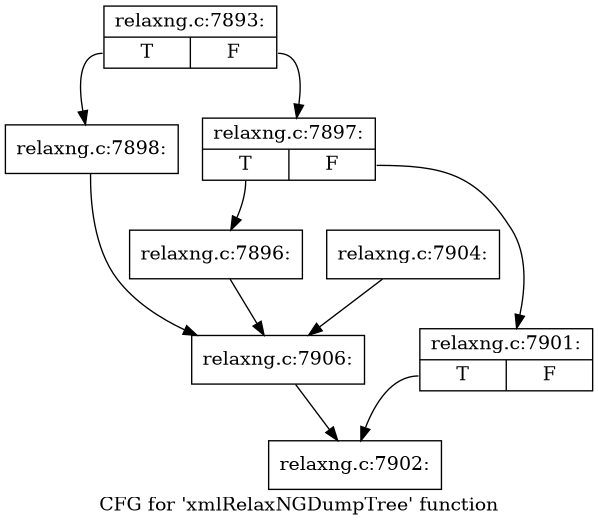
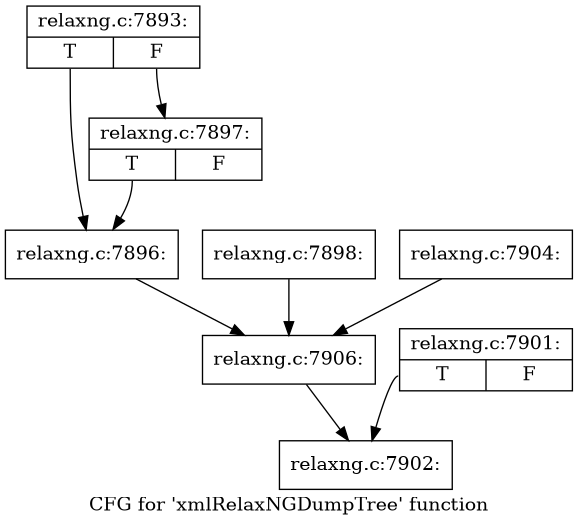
(81, 76) -> (73, 143)
(490, 202) -> none
